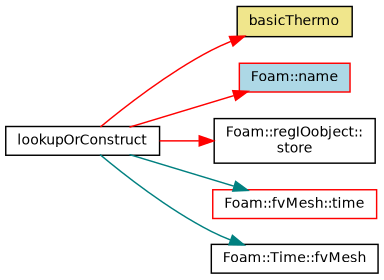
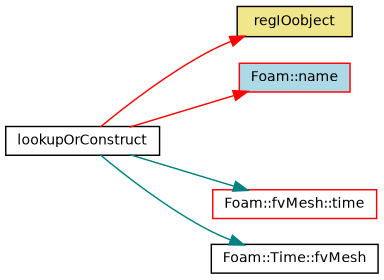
(295, 22) -> (295, 22)
(295, 141) -> none
